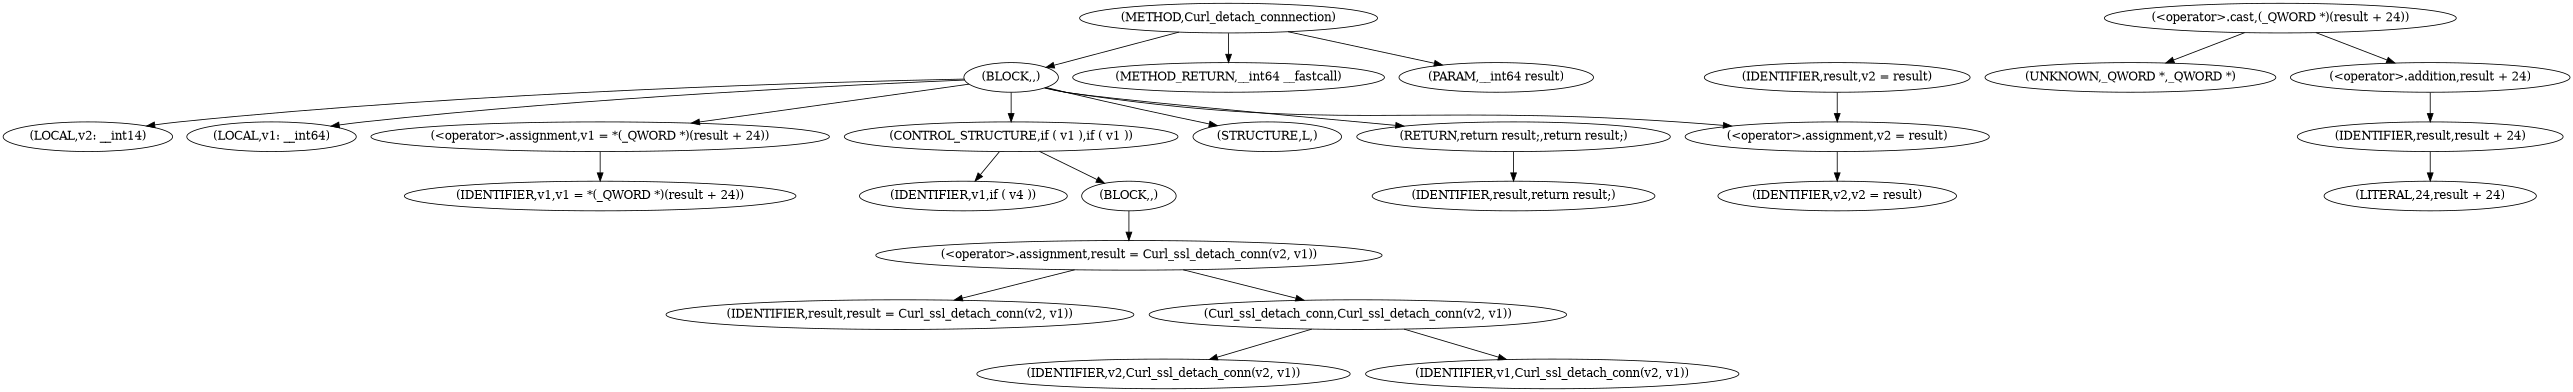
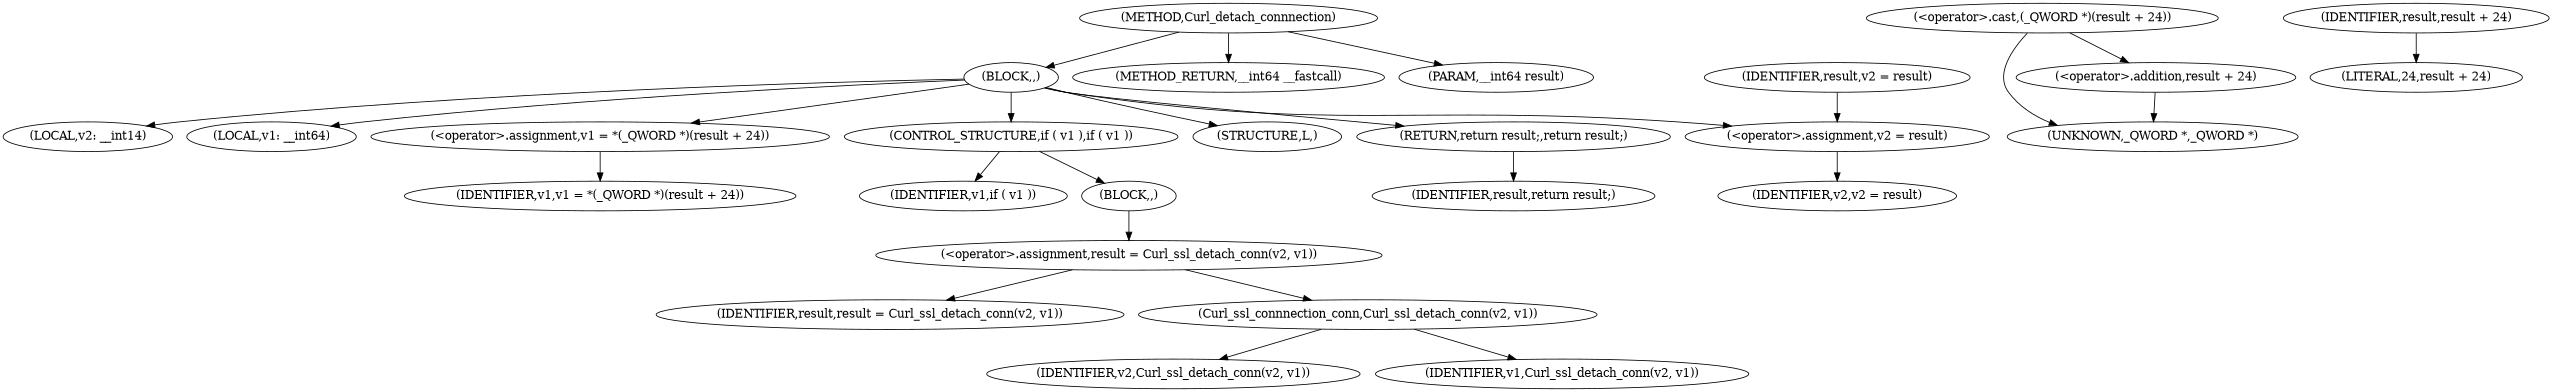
(2430, 103) -> (2155, 103)
(963, 196) -> (963, 196)
(1358, 315) -> (1368, 315)
